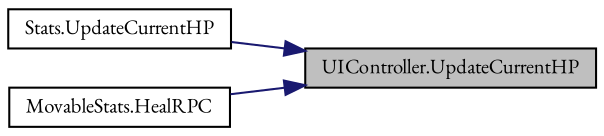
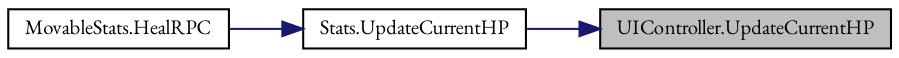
(258, 91) -> (256, 29)
